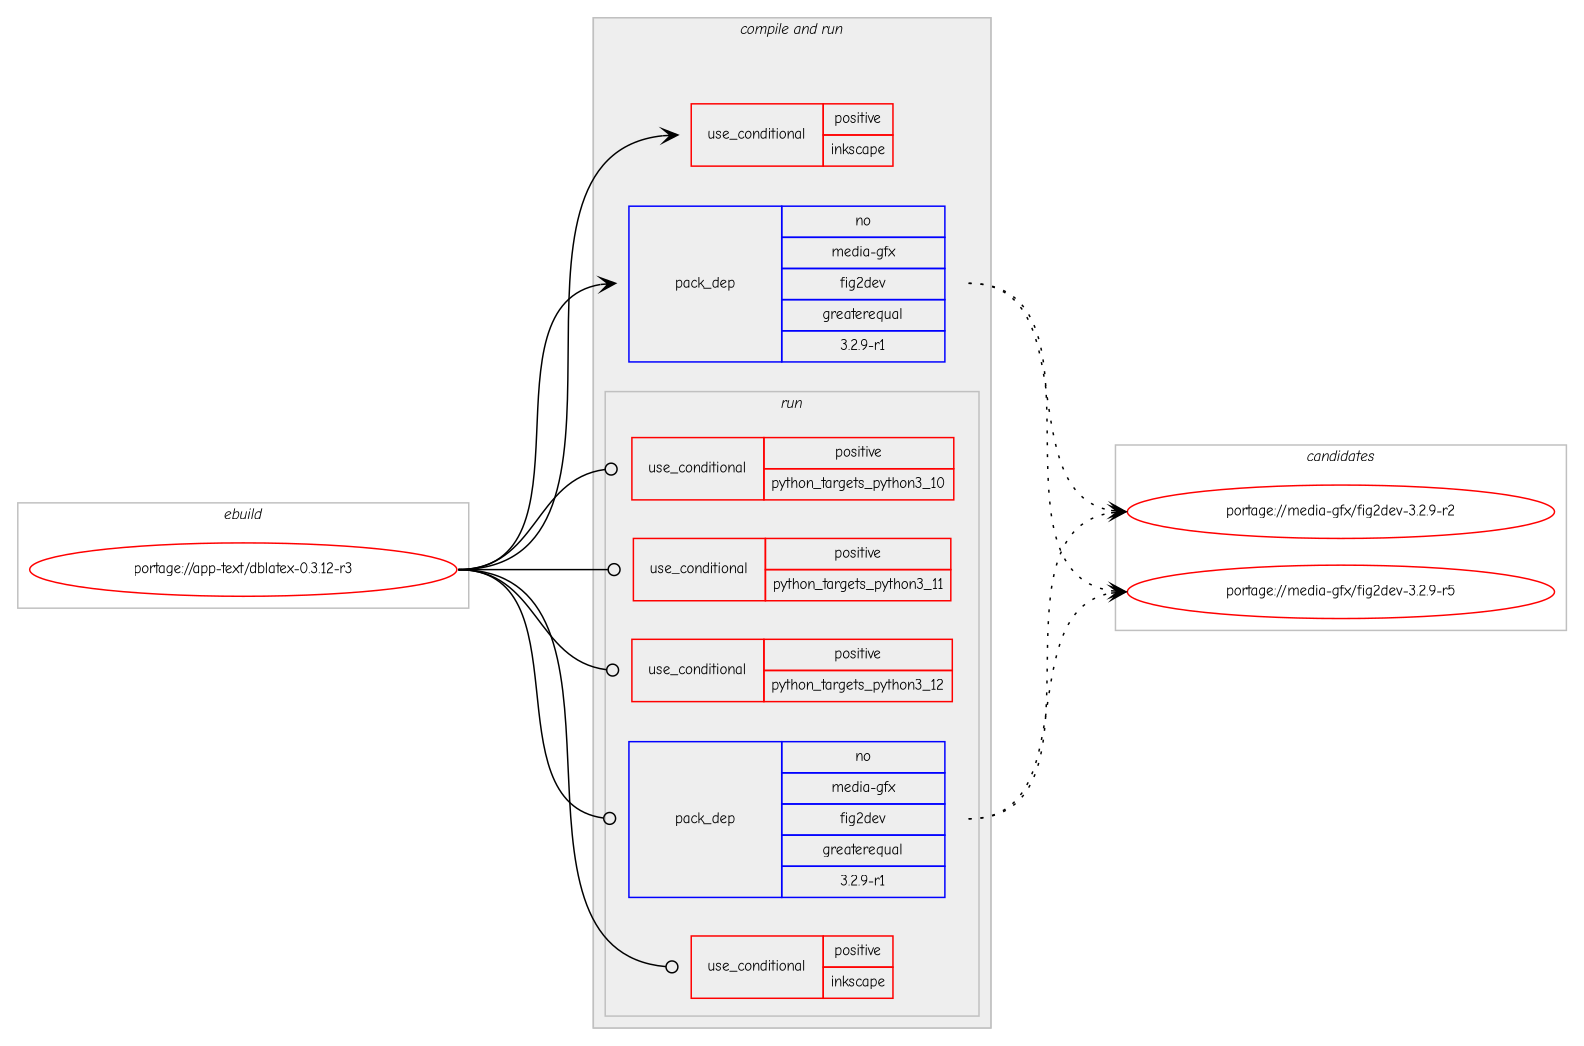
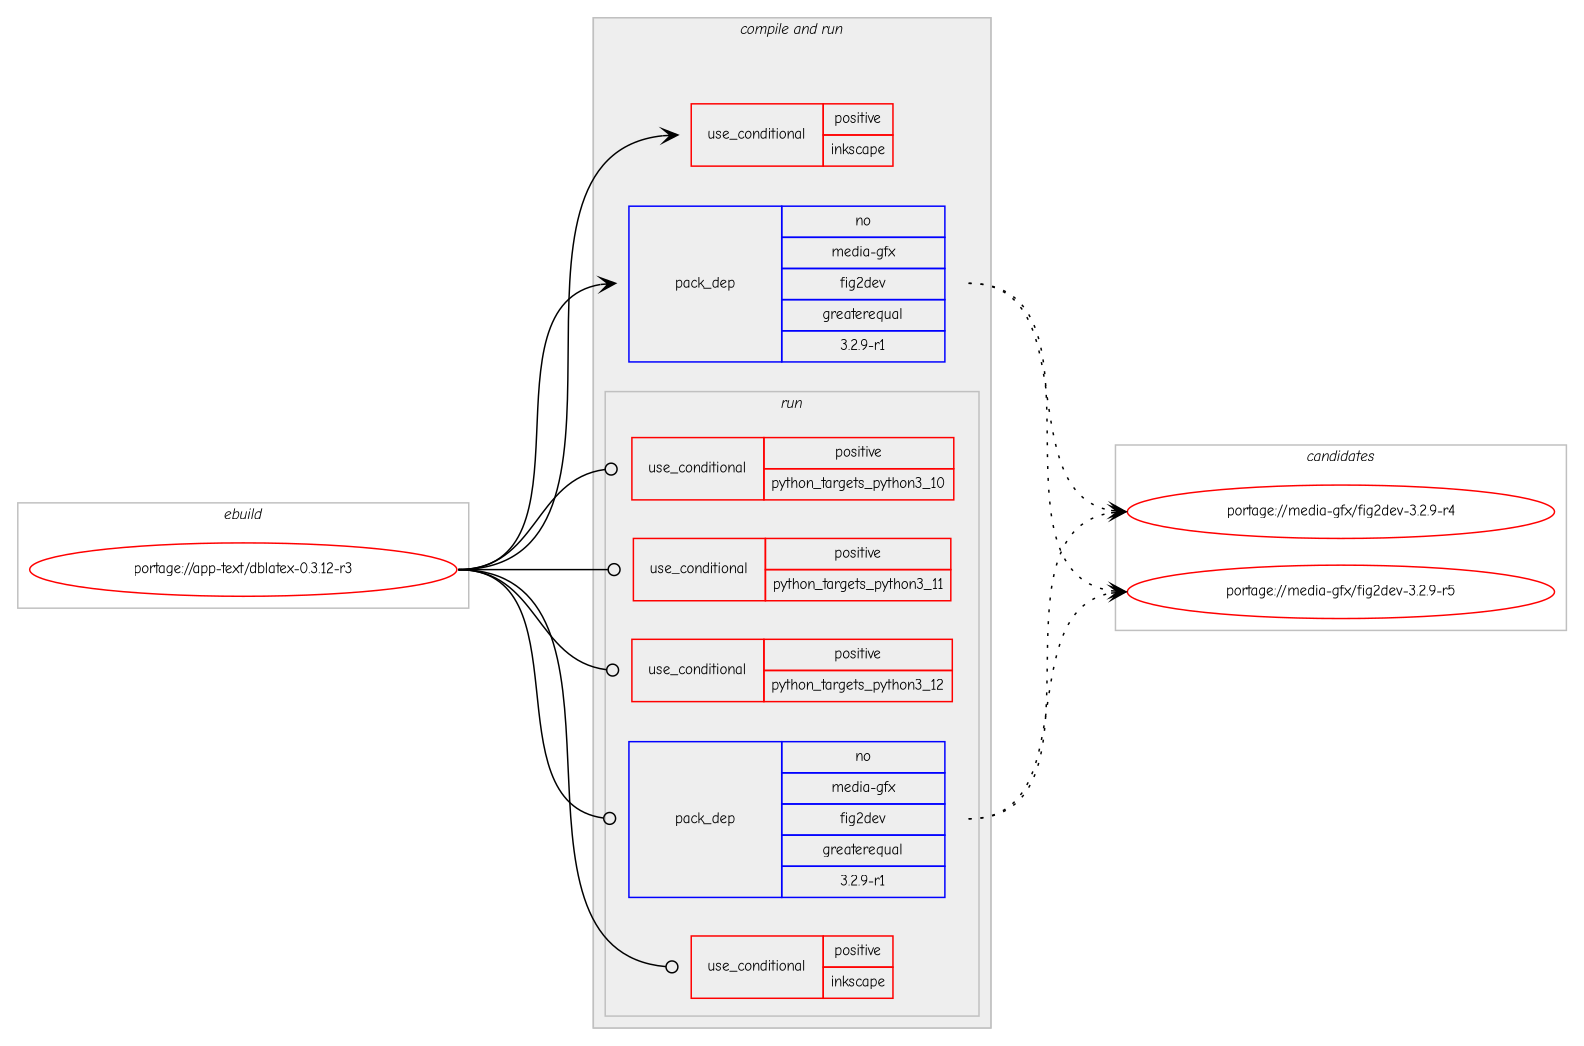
(1341, 512) -> (1341, 512)
